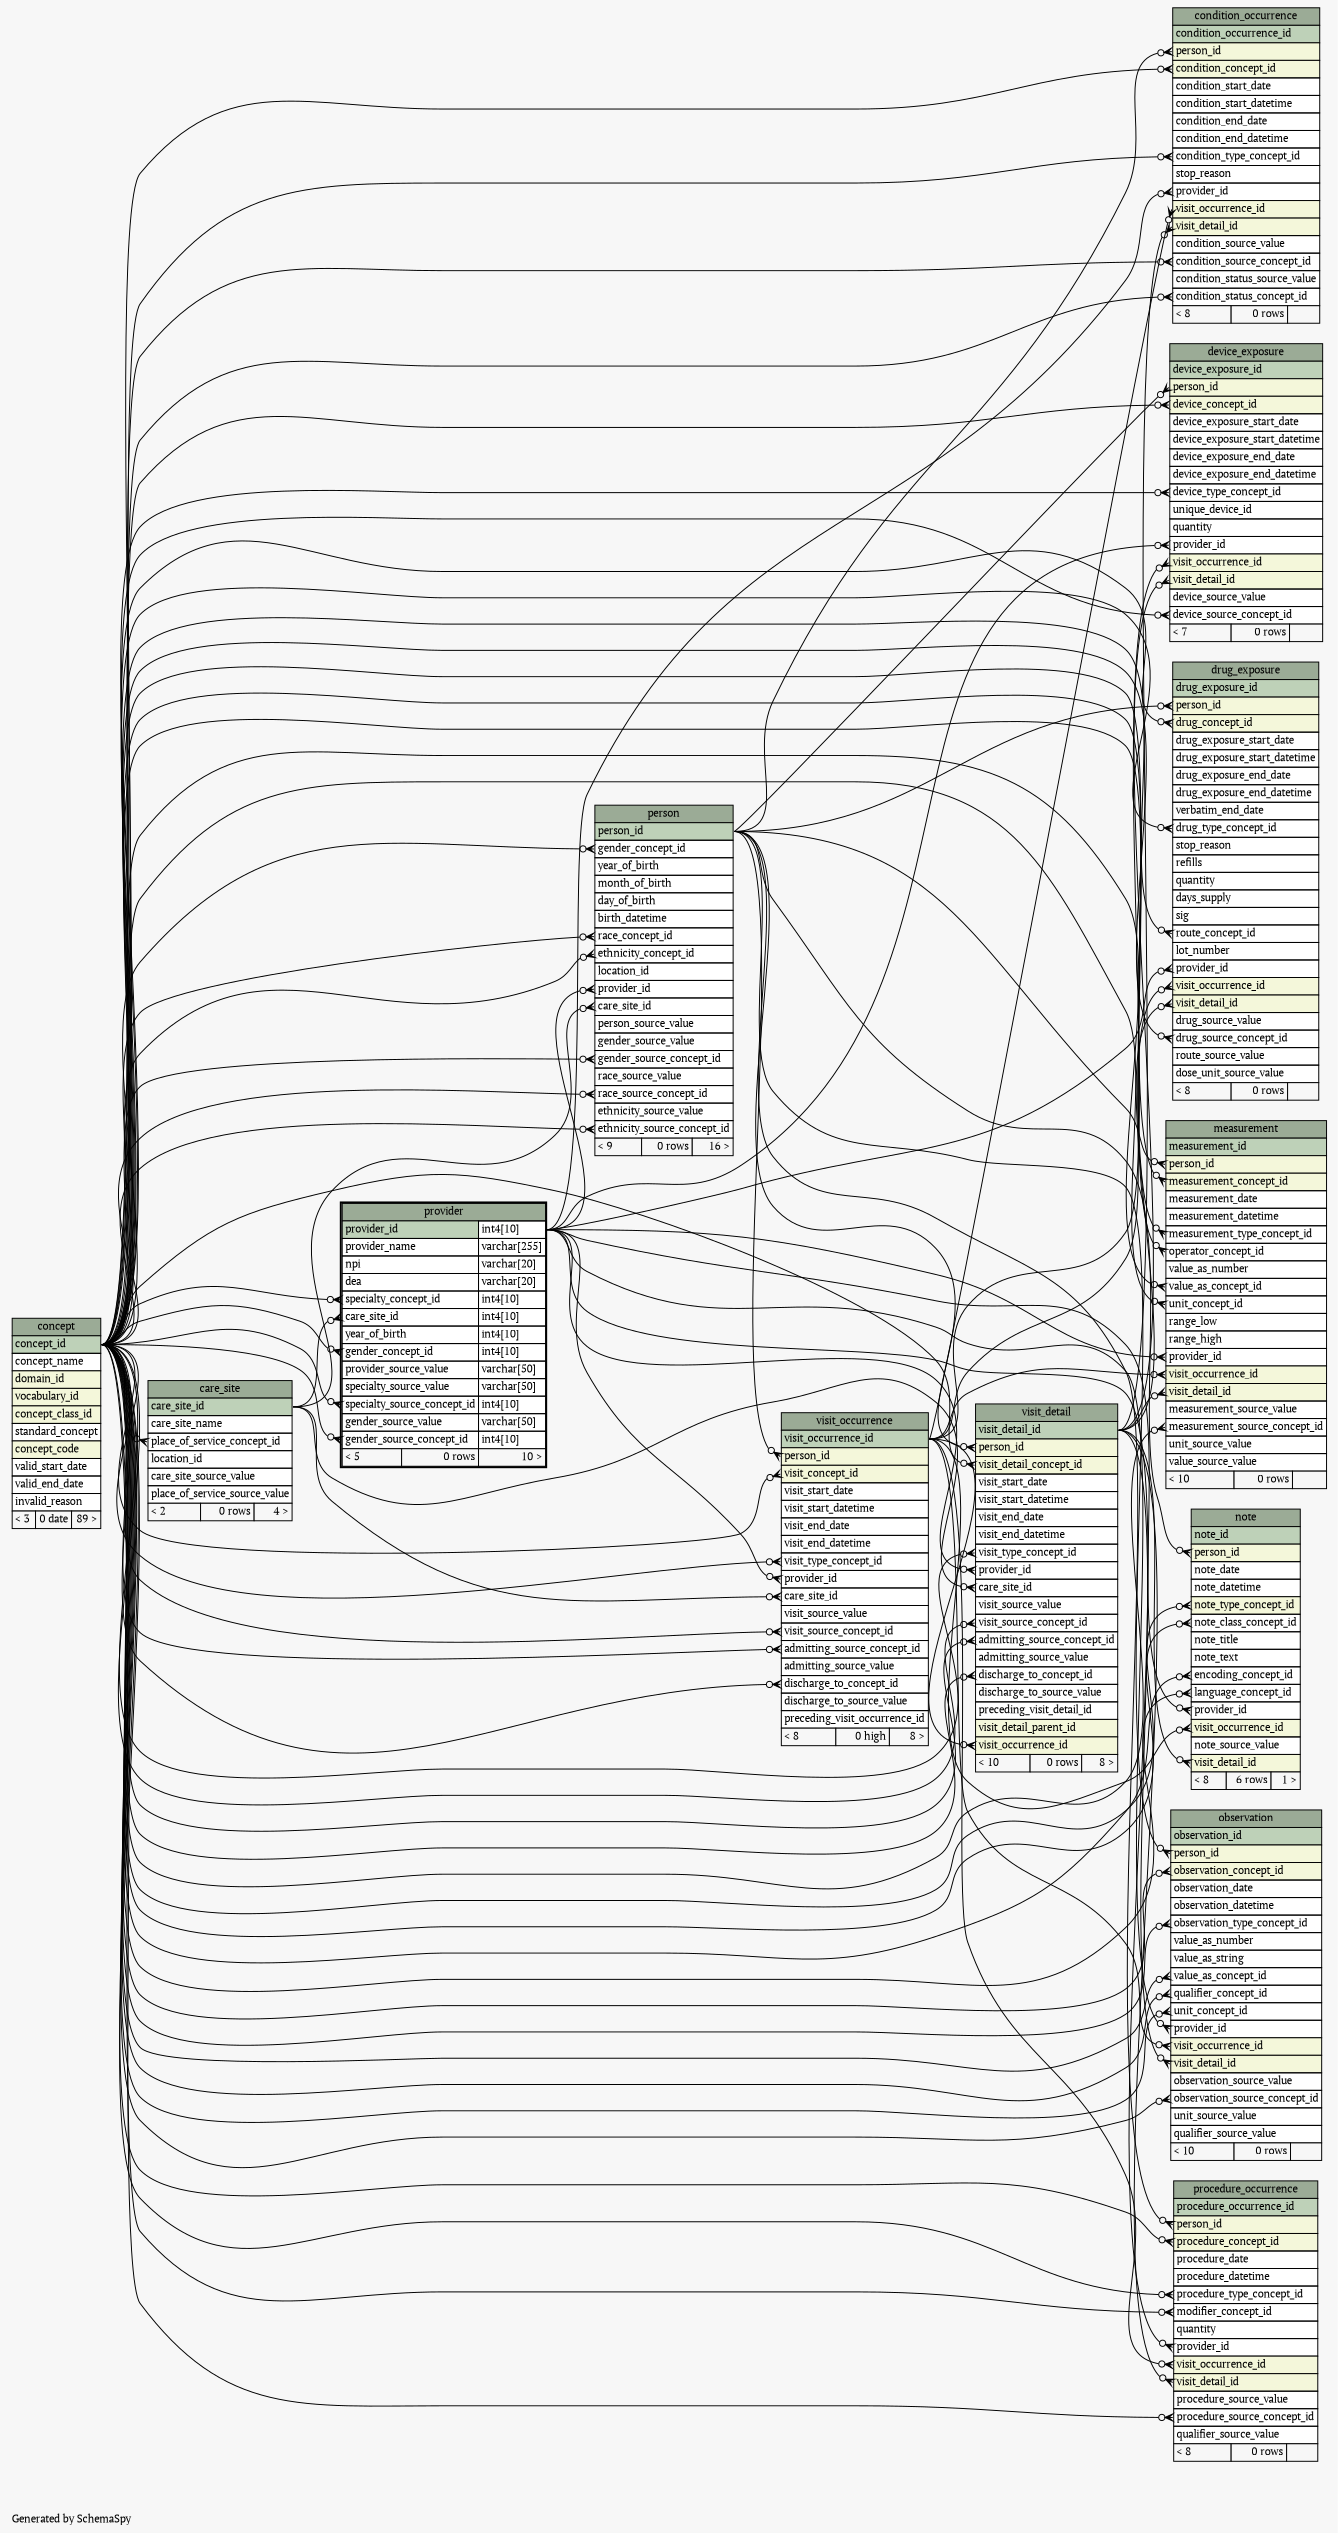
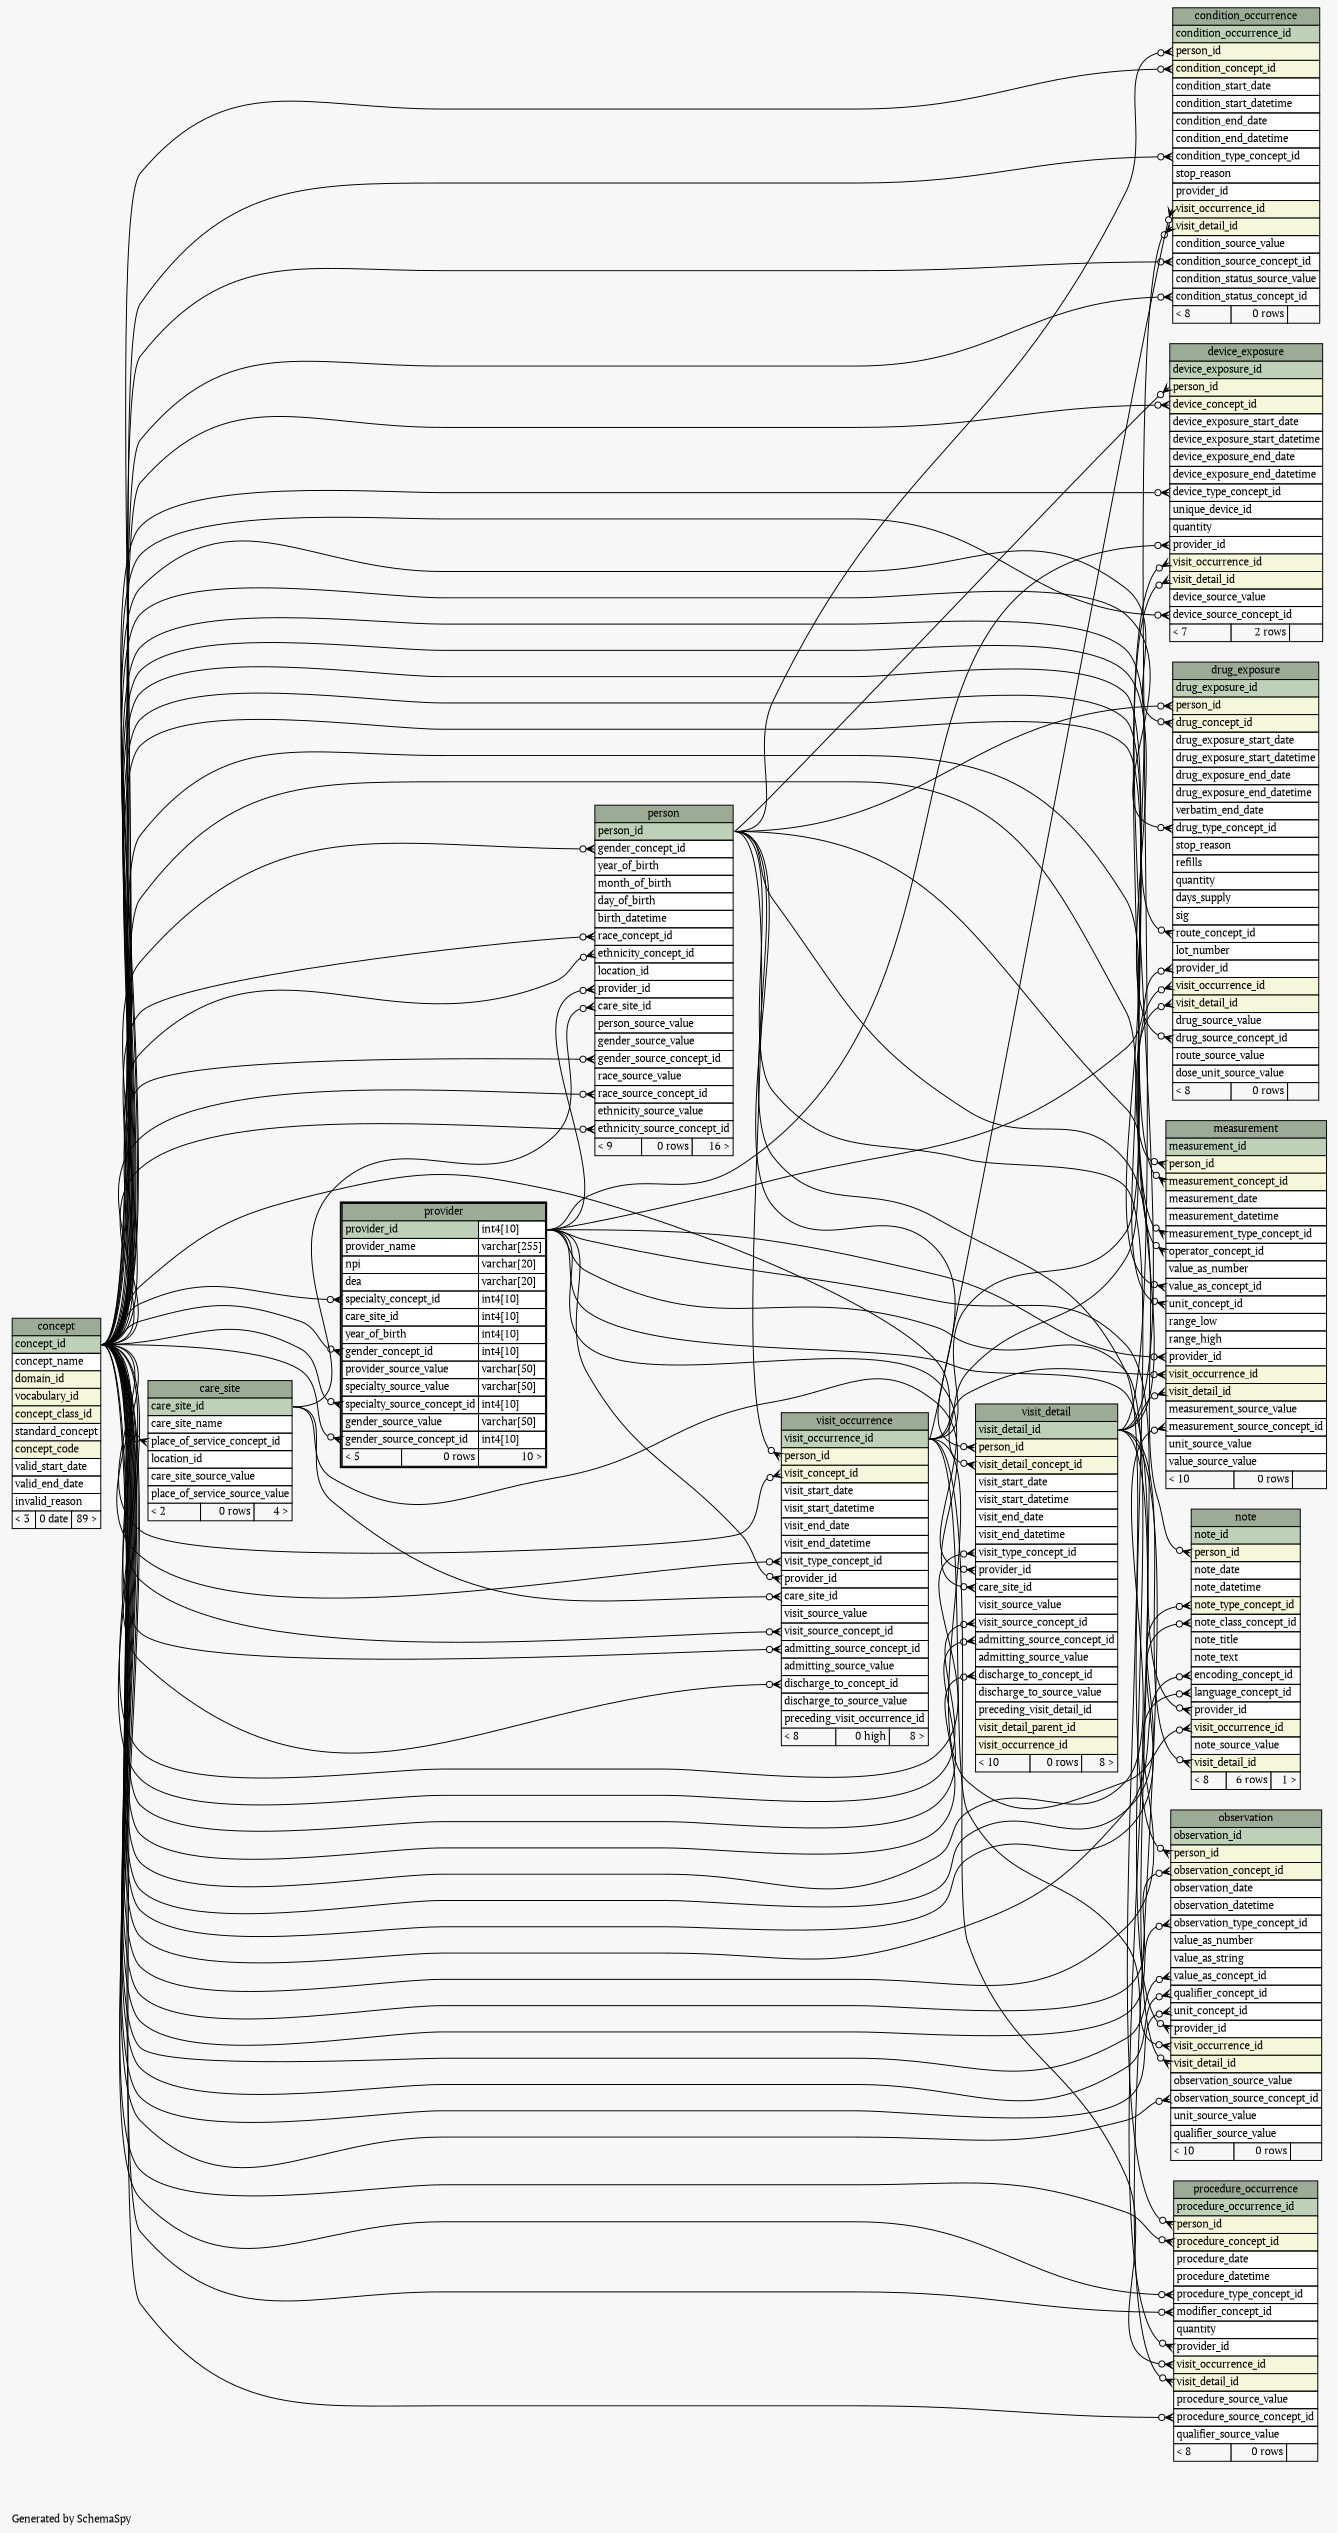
(726, 607) -> none
(1271, 632) -> (1271, 632)
(317, 1357) -> none
(966, 1543) -> none
